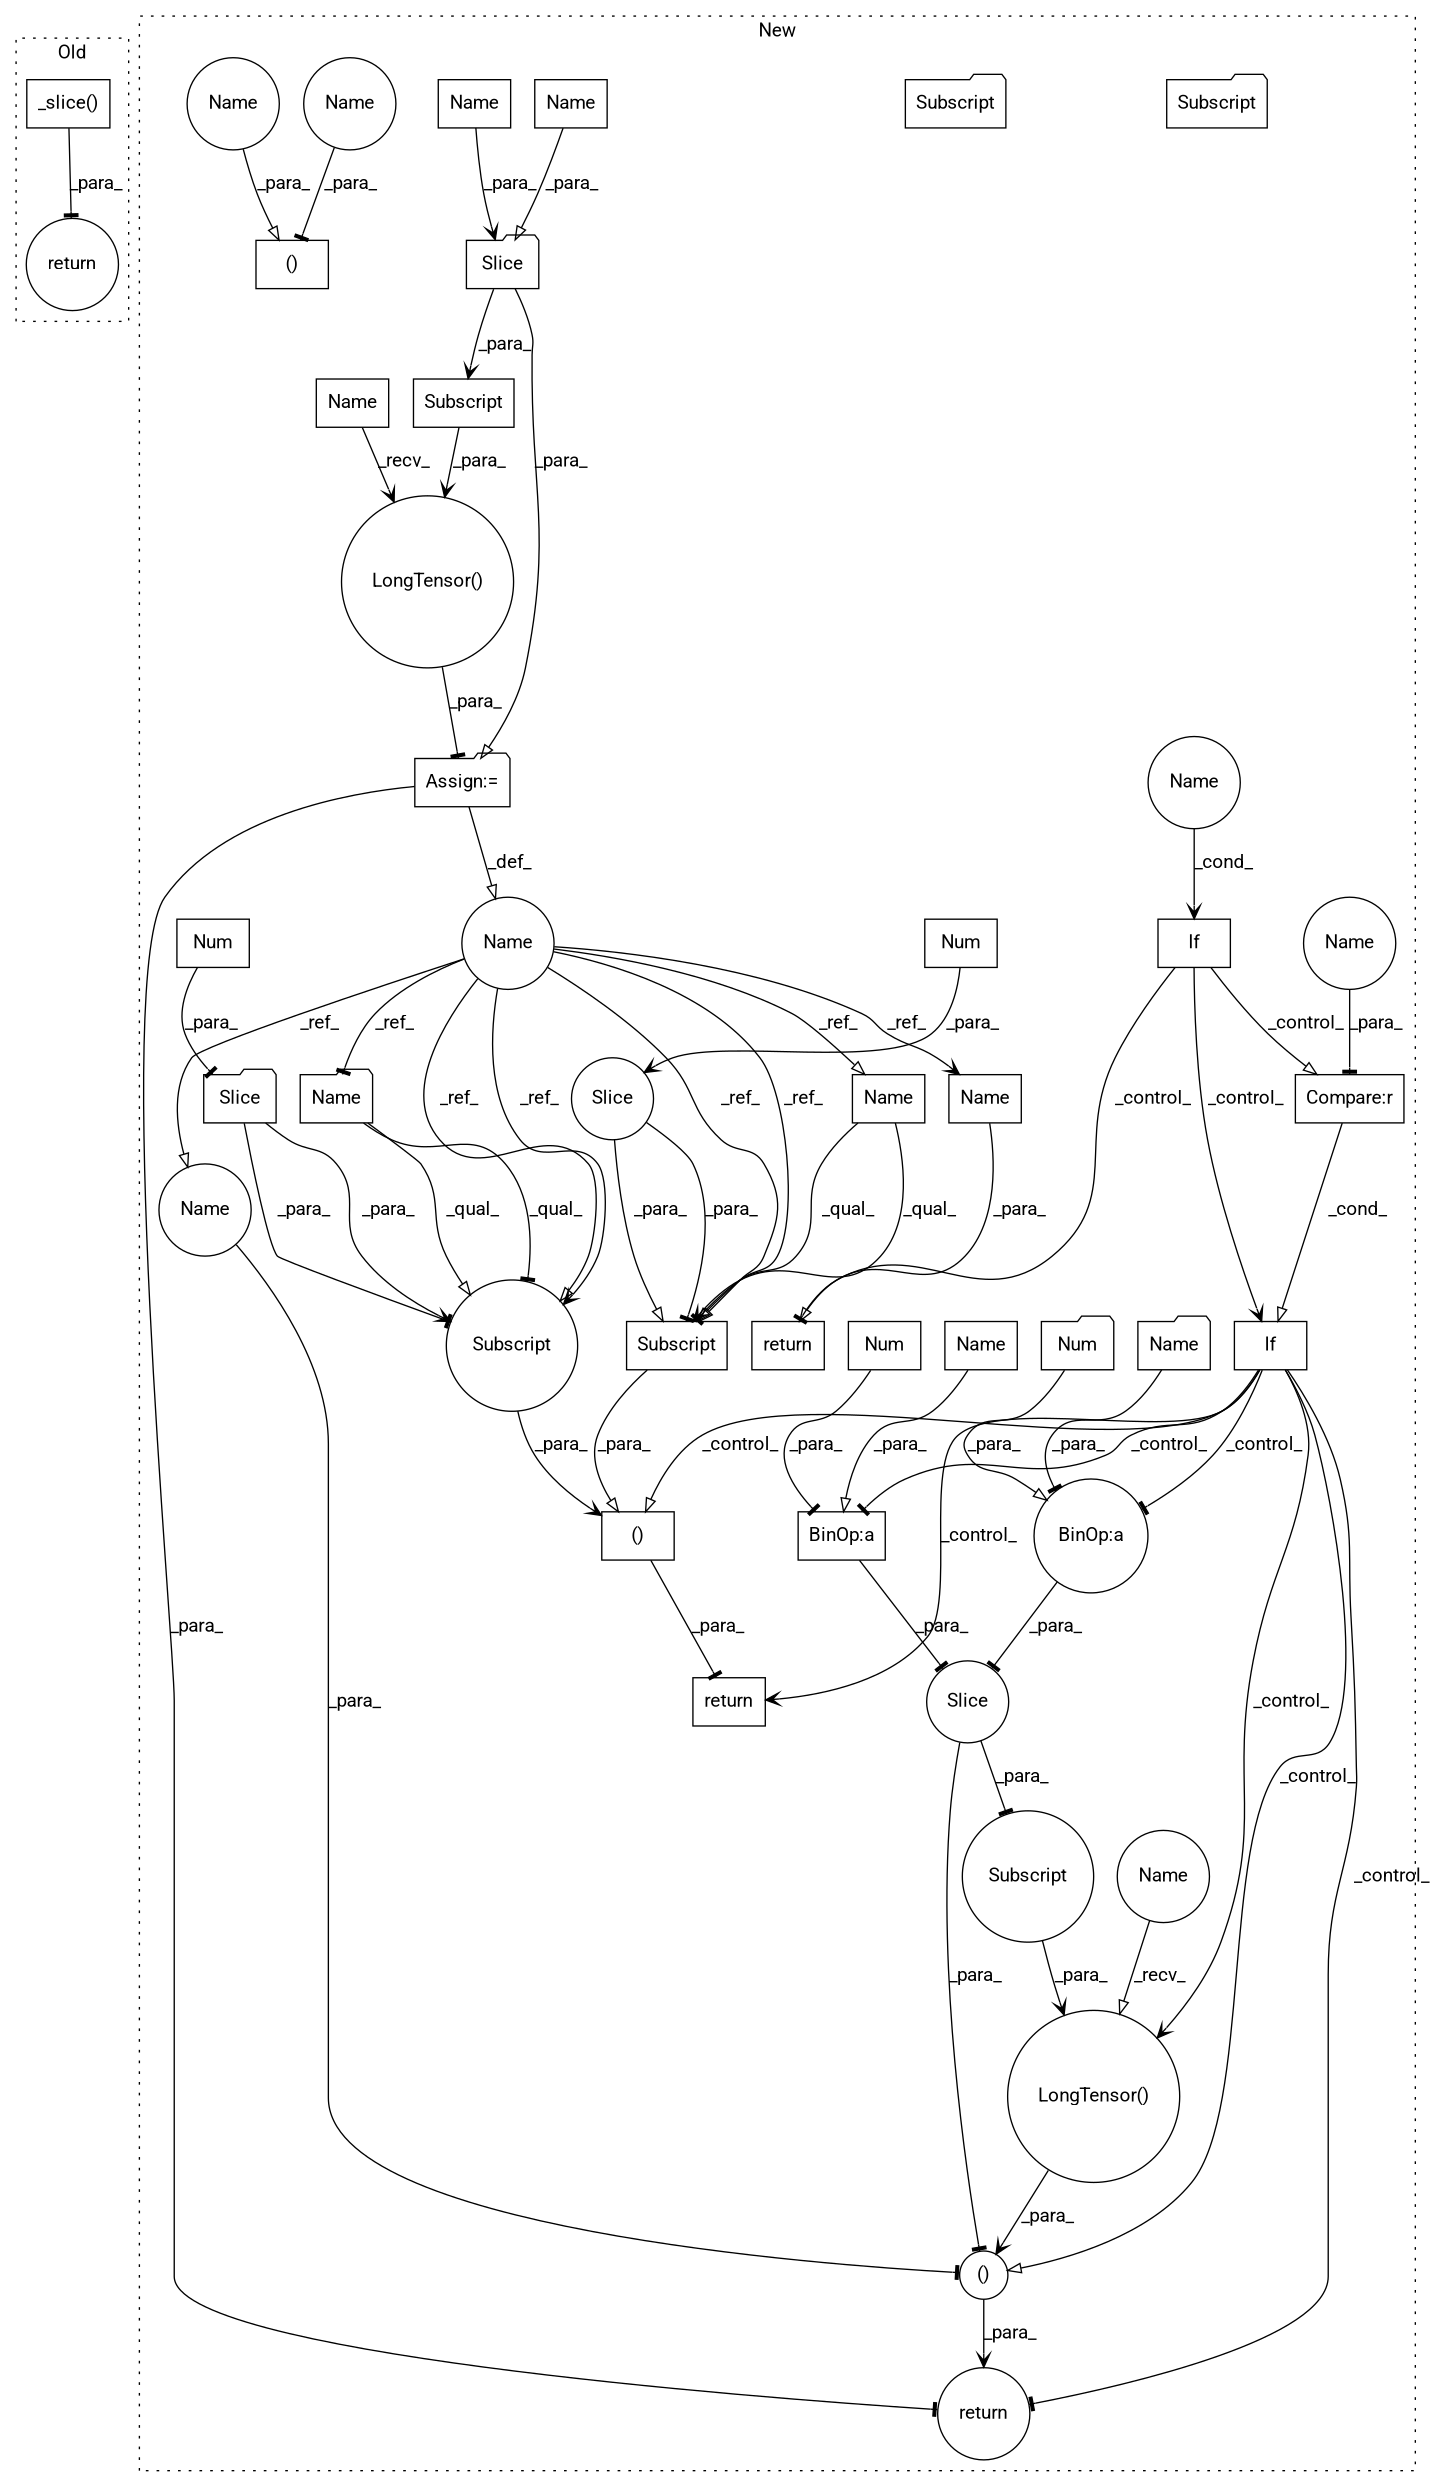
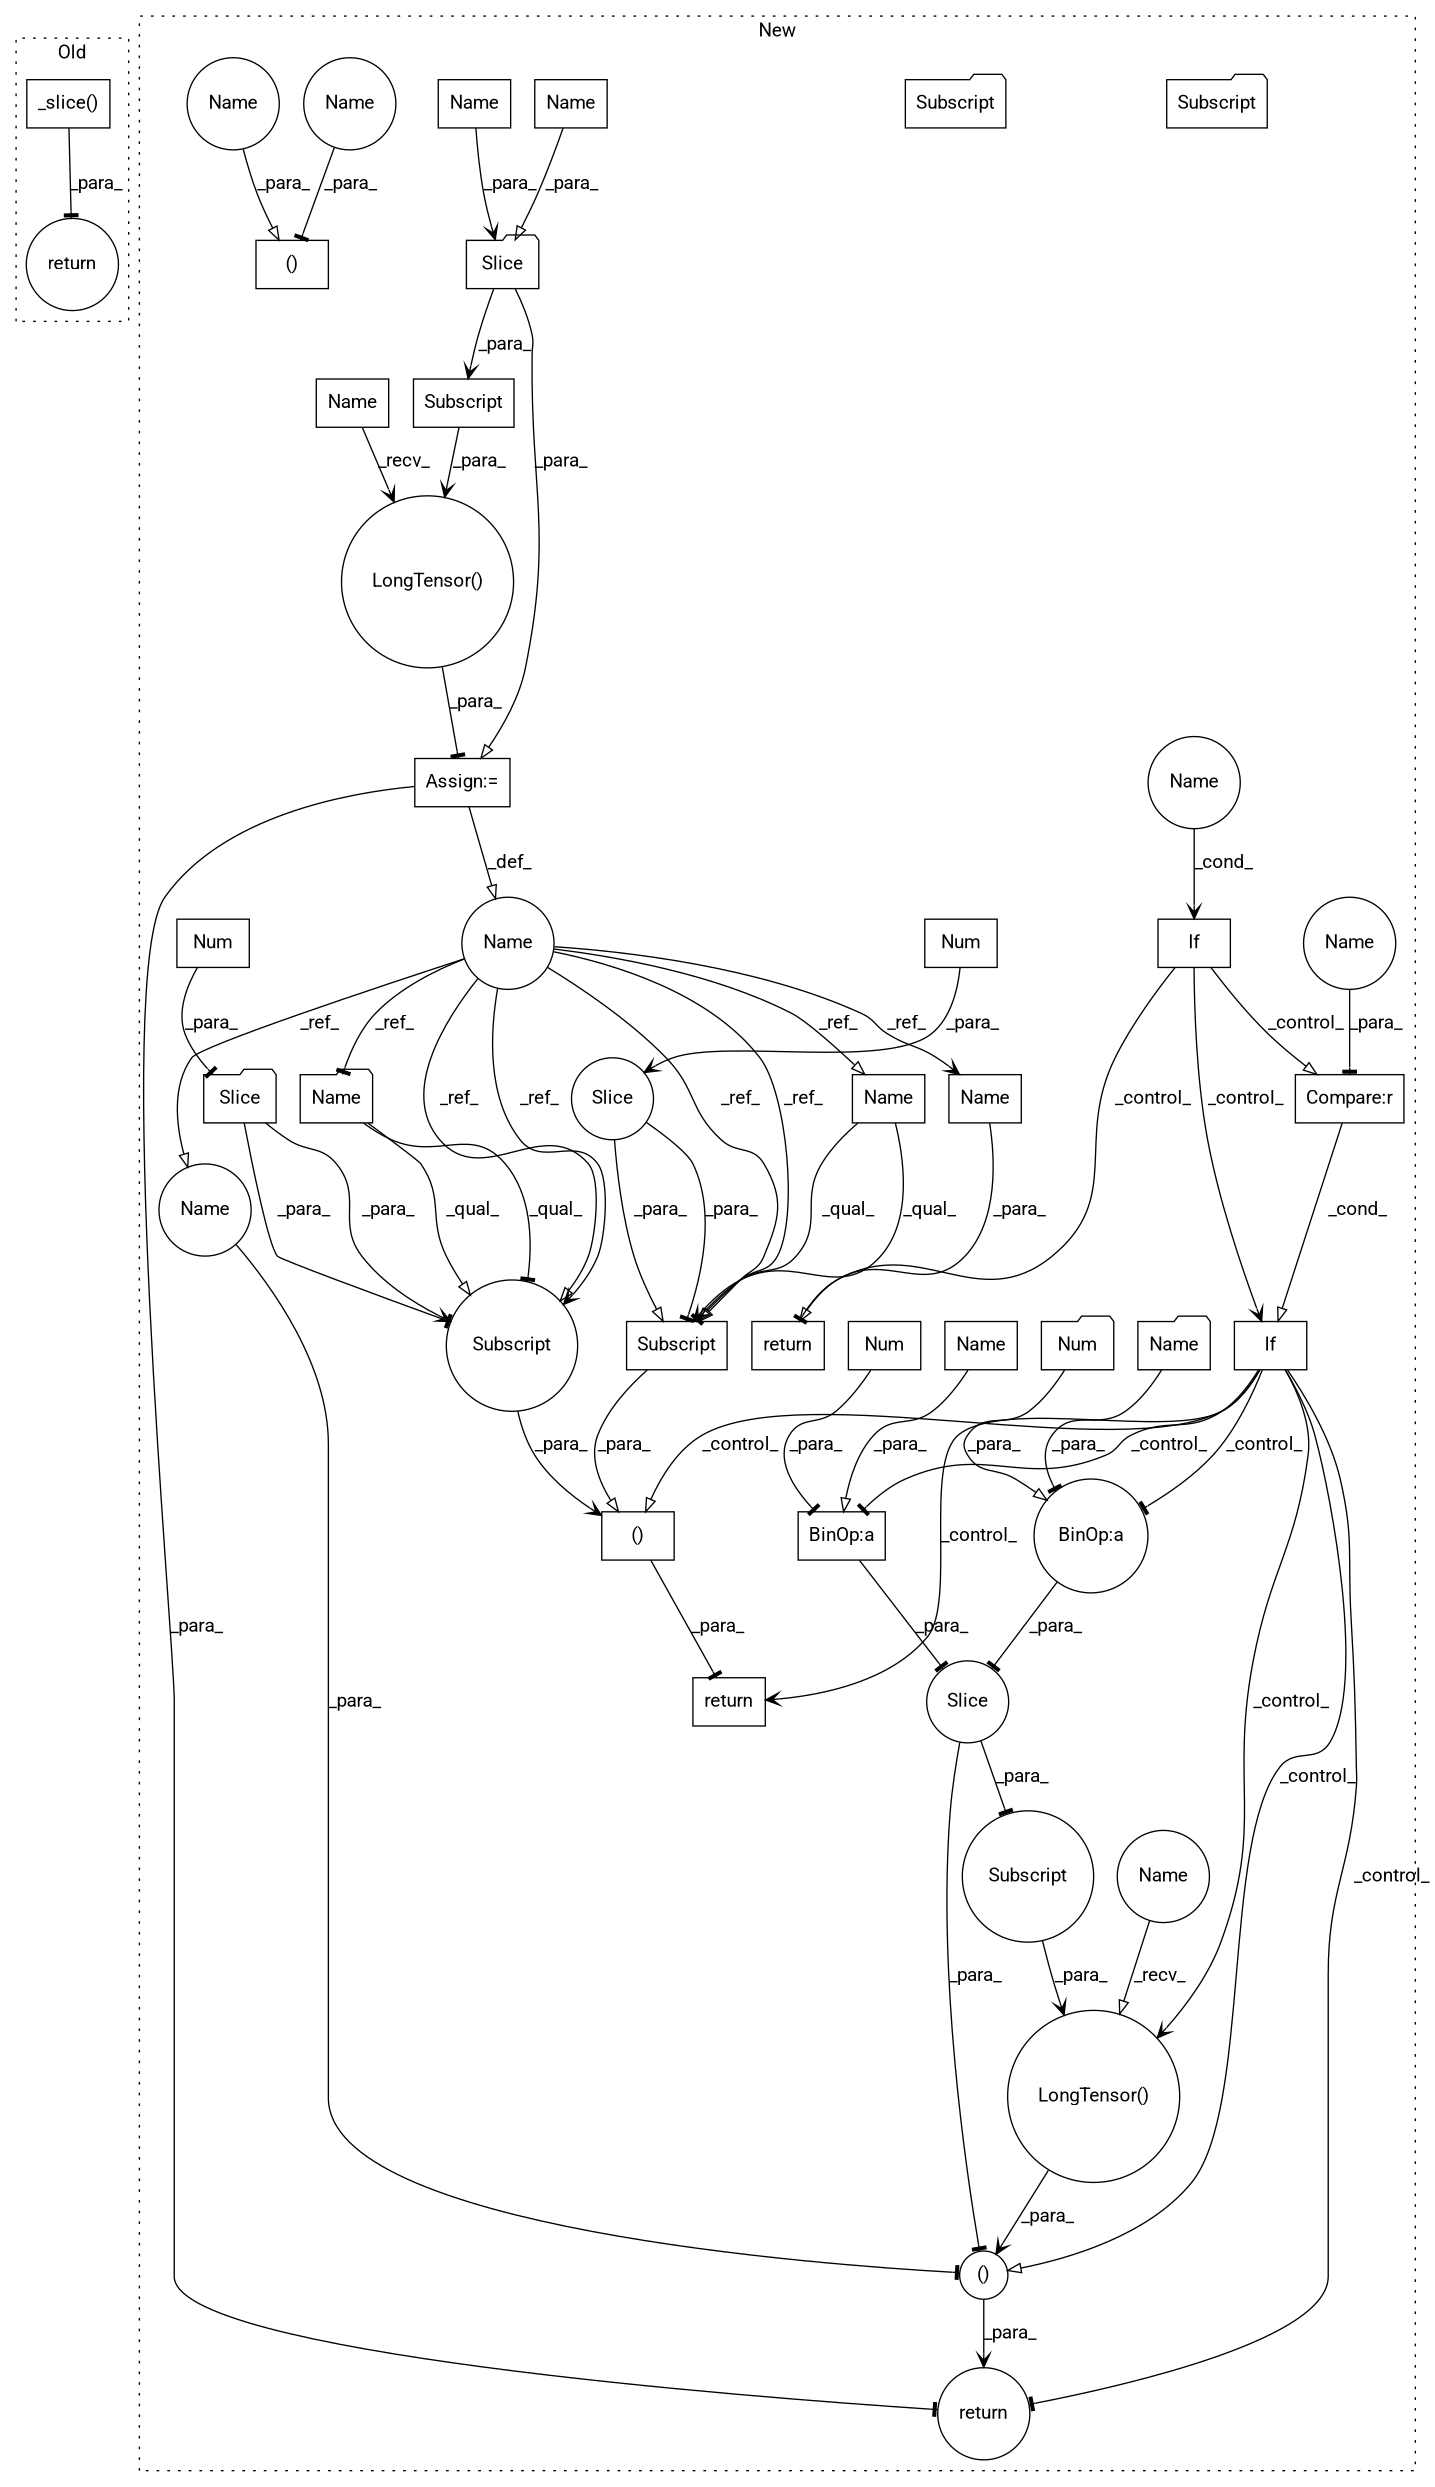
(462, 783) -> (462, 783)
